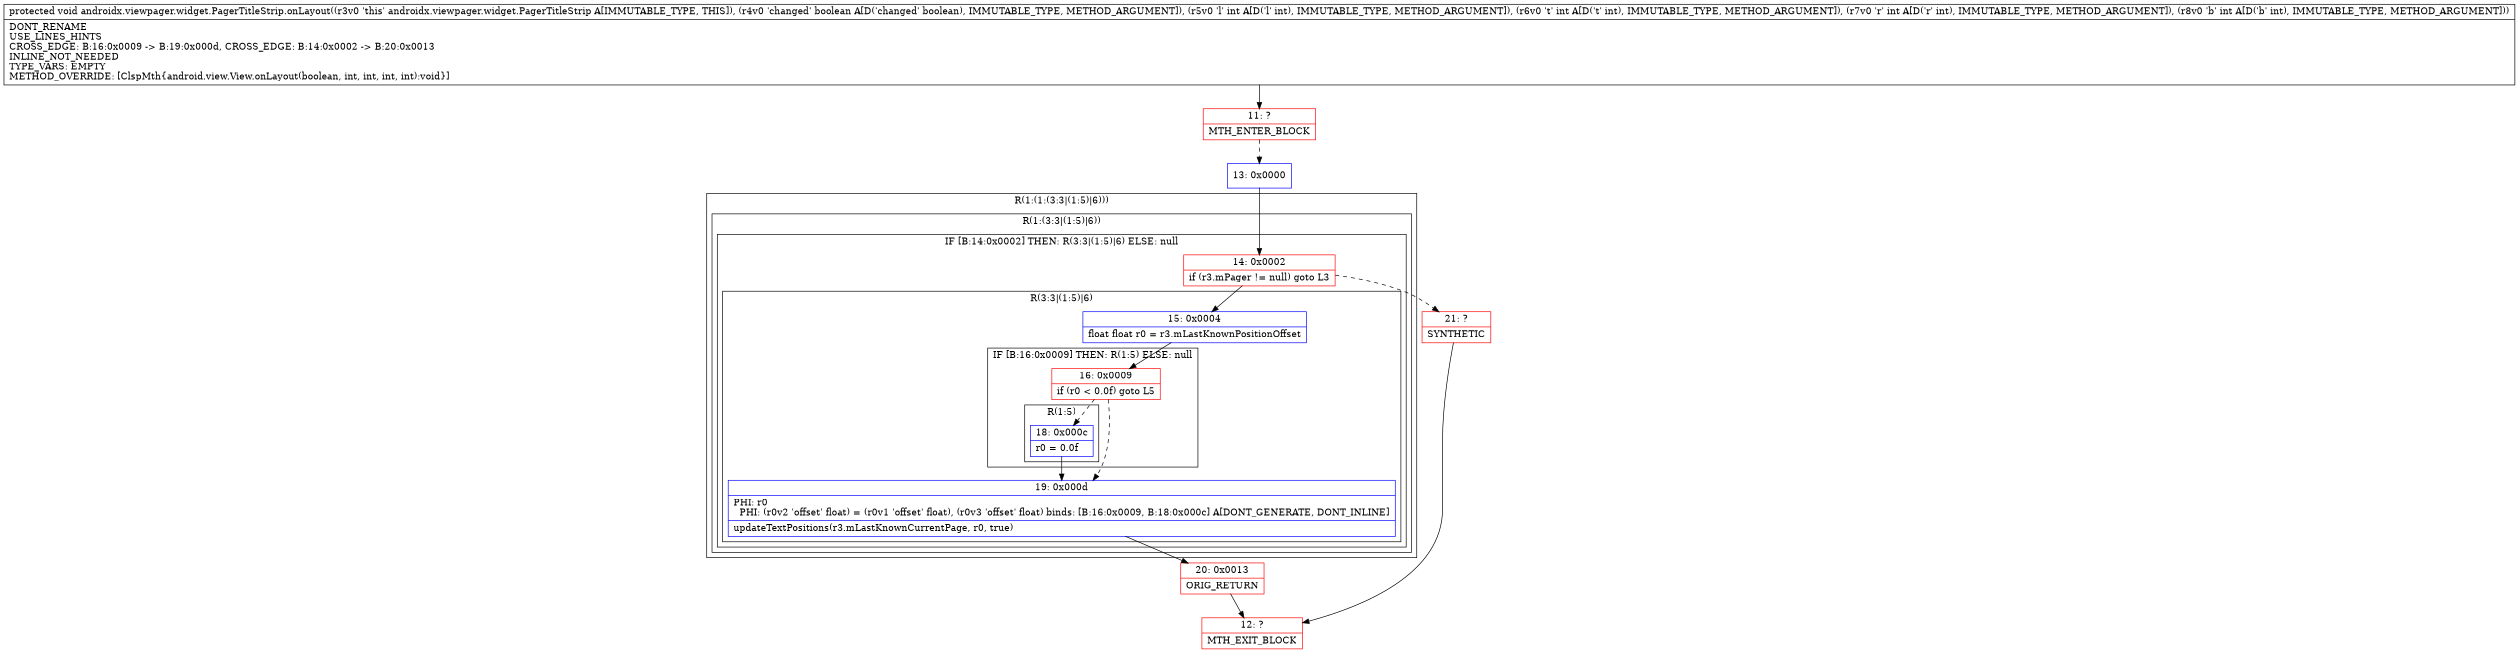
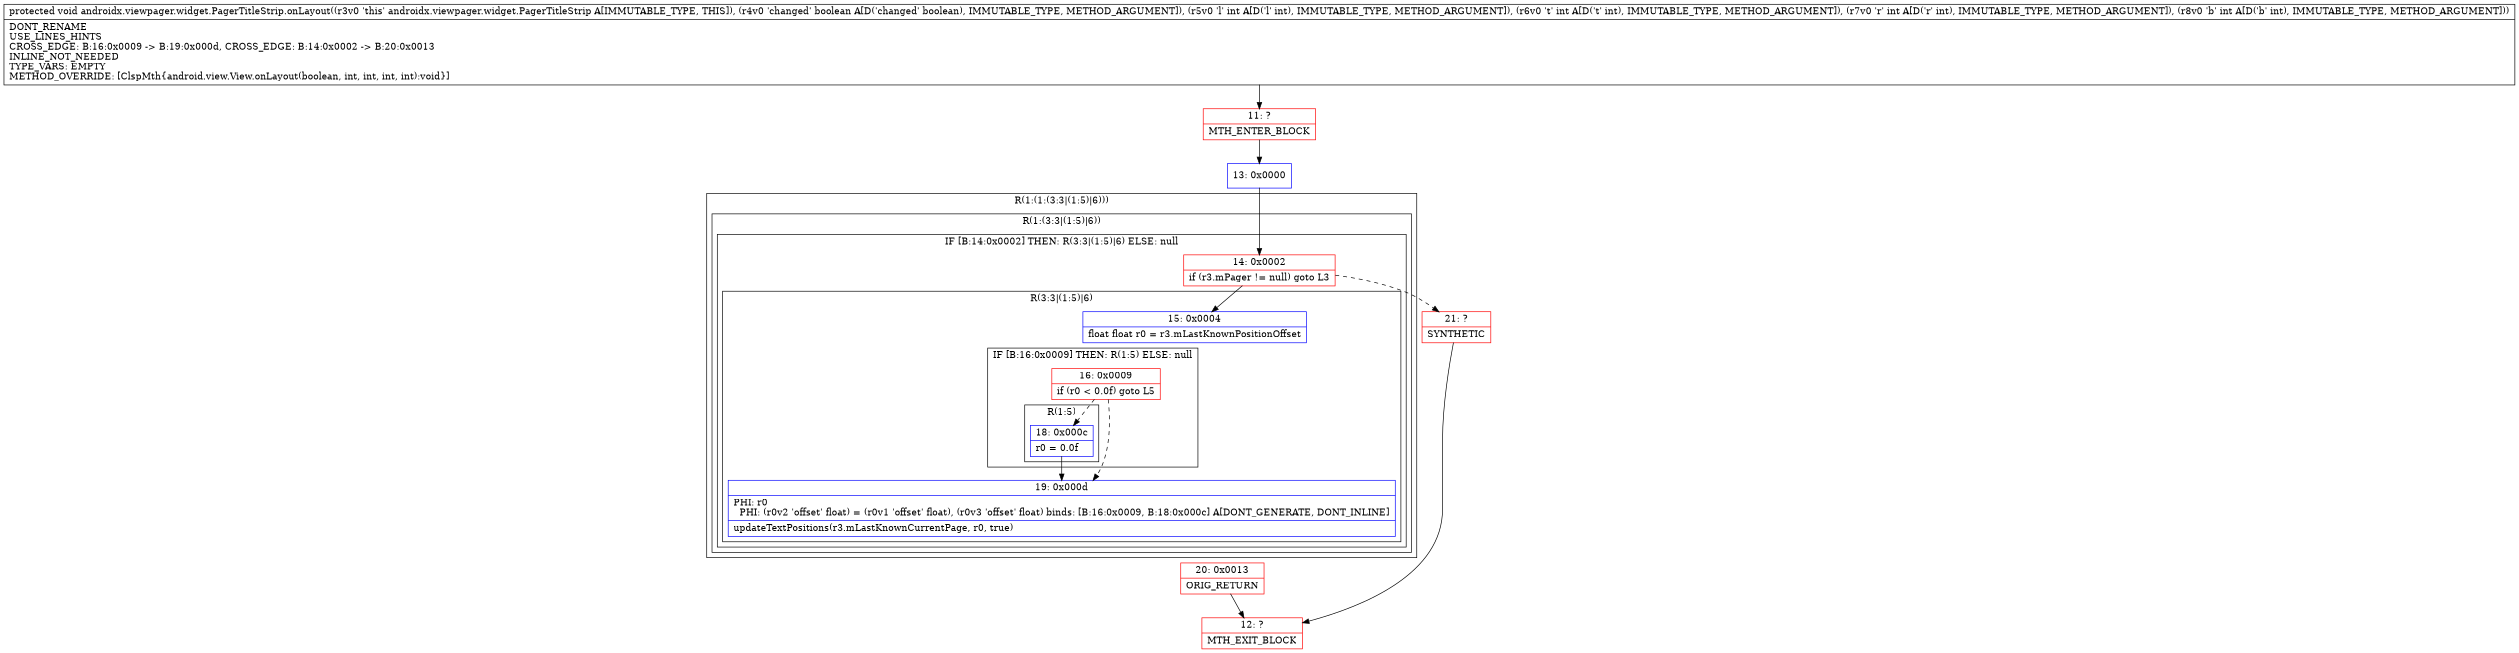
(1259, 148) -> (1259, 148)
(1153, 354) -> none
(1154, 548) -> none
